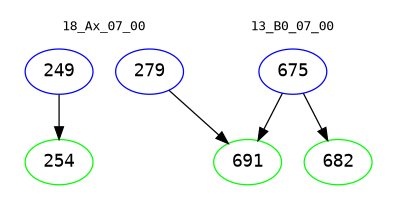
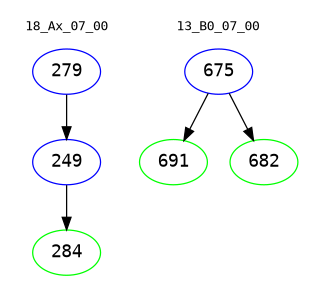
(185, 105) -> (67, 111)
(59, 162) -> (67, 253)
